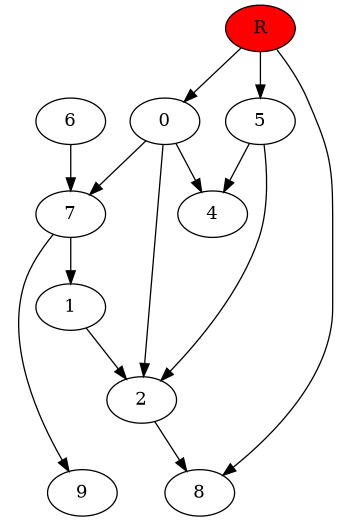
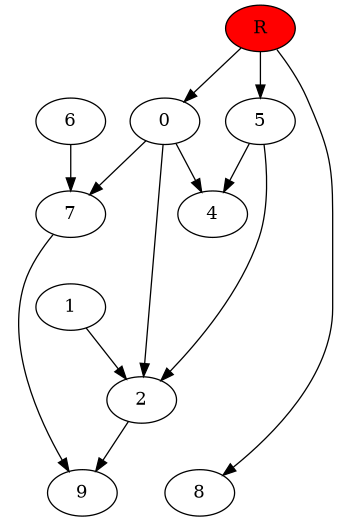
(71, 254) -> none
(167, 441) -> (116, 441)
